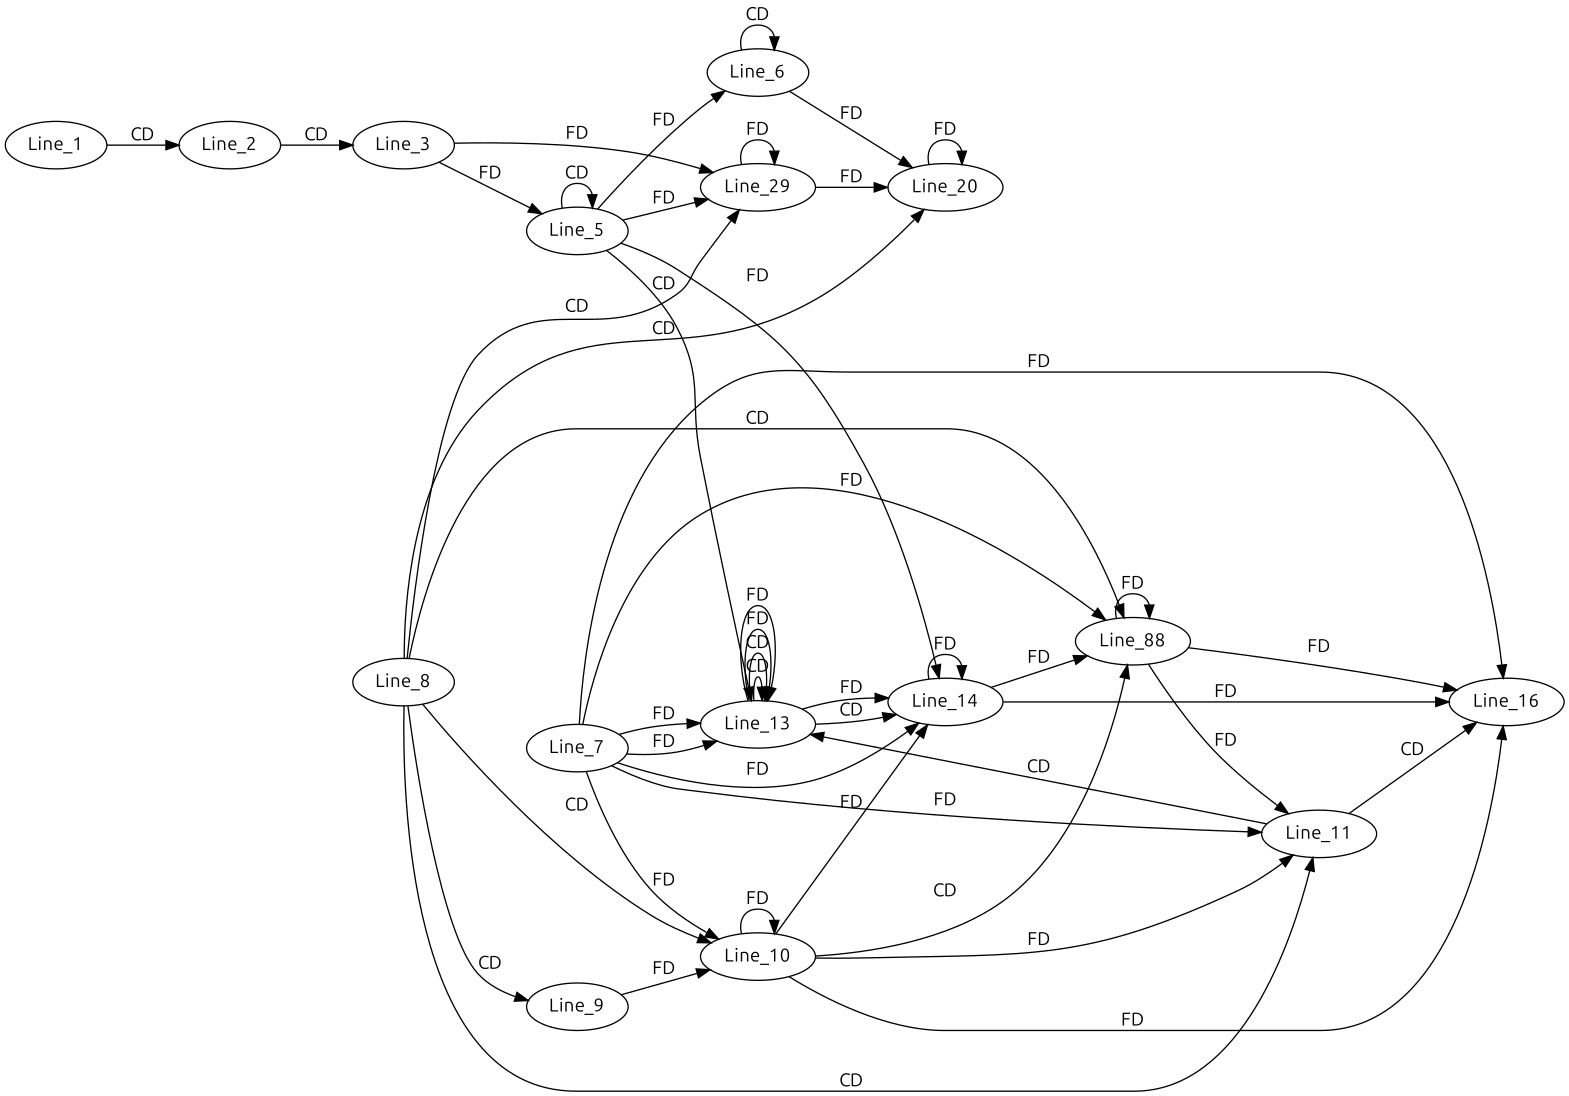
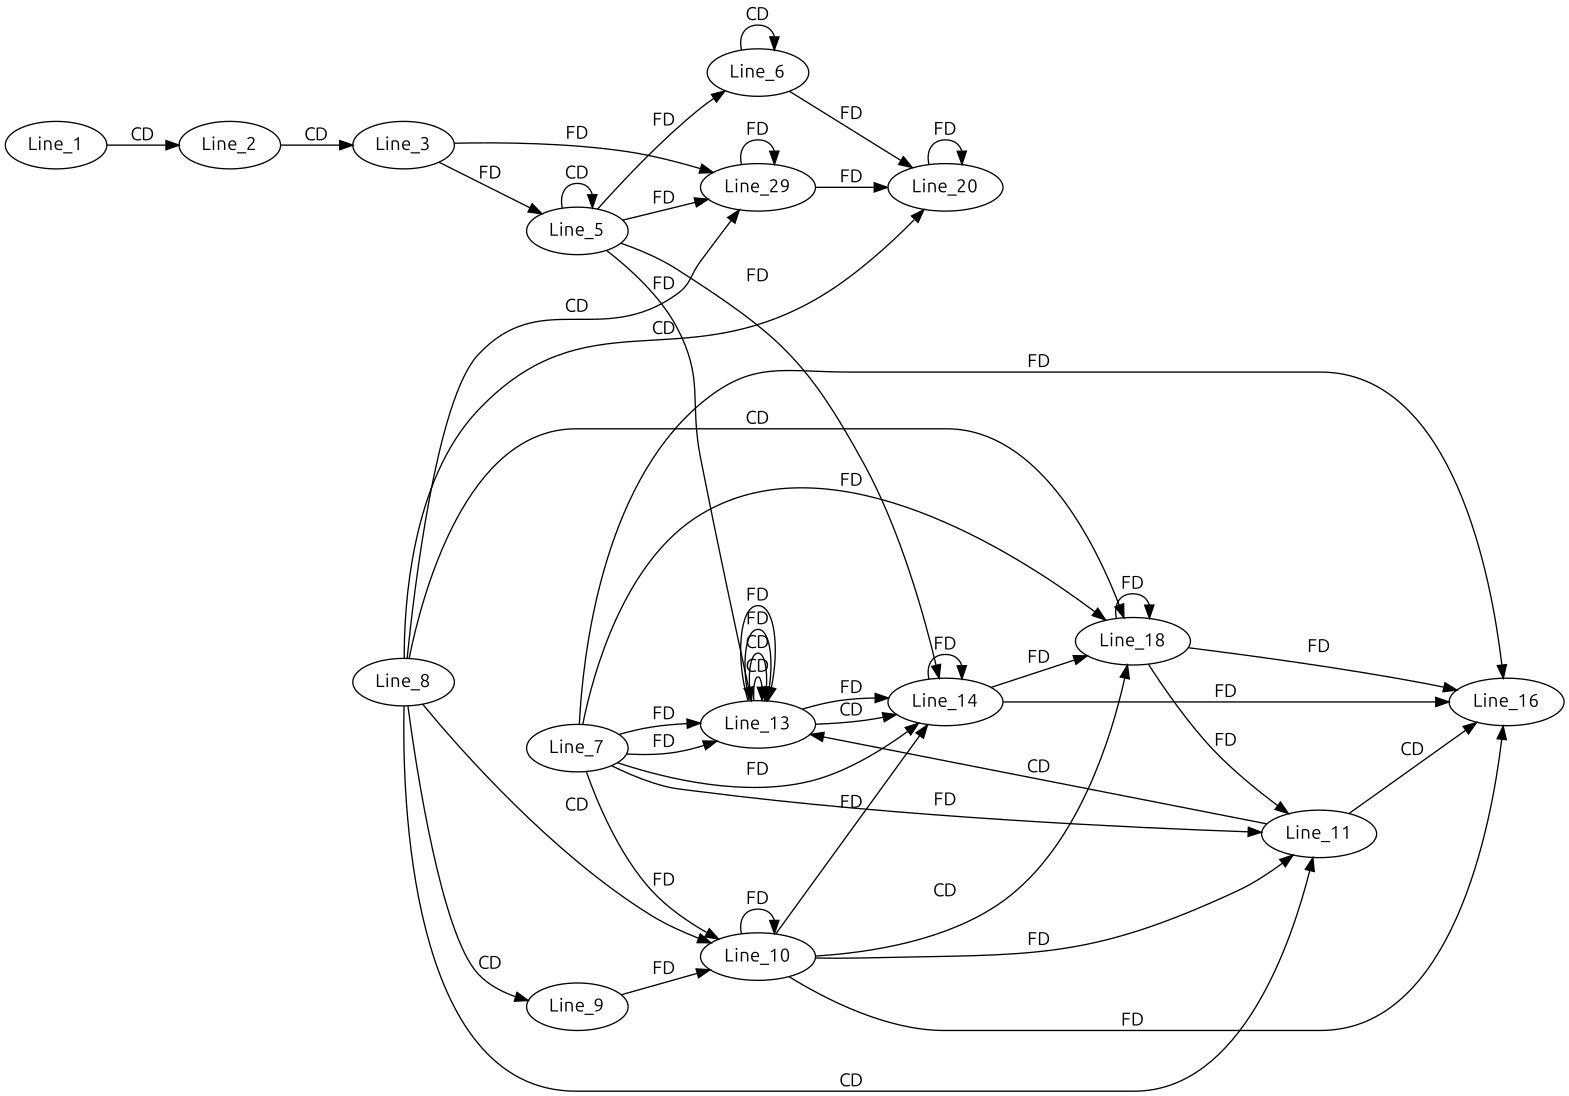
(664, 284) -> (664, 284)
(1133, 641) -> (1133, 641)
